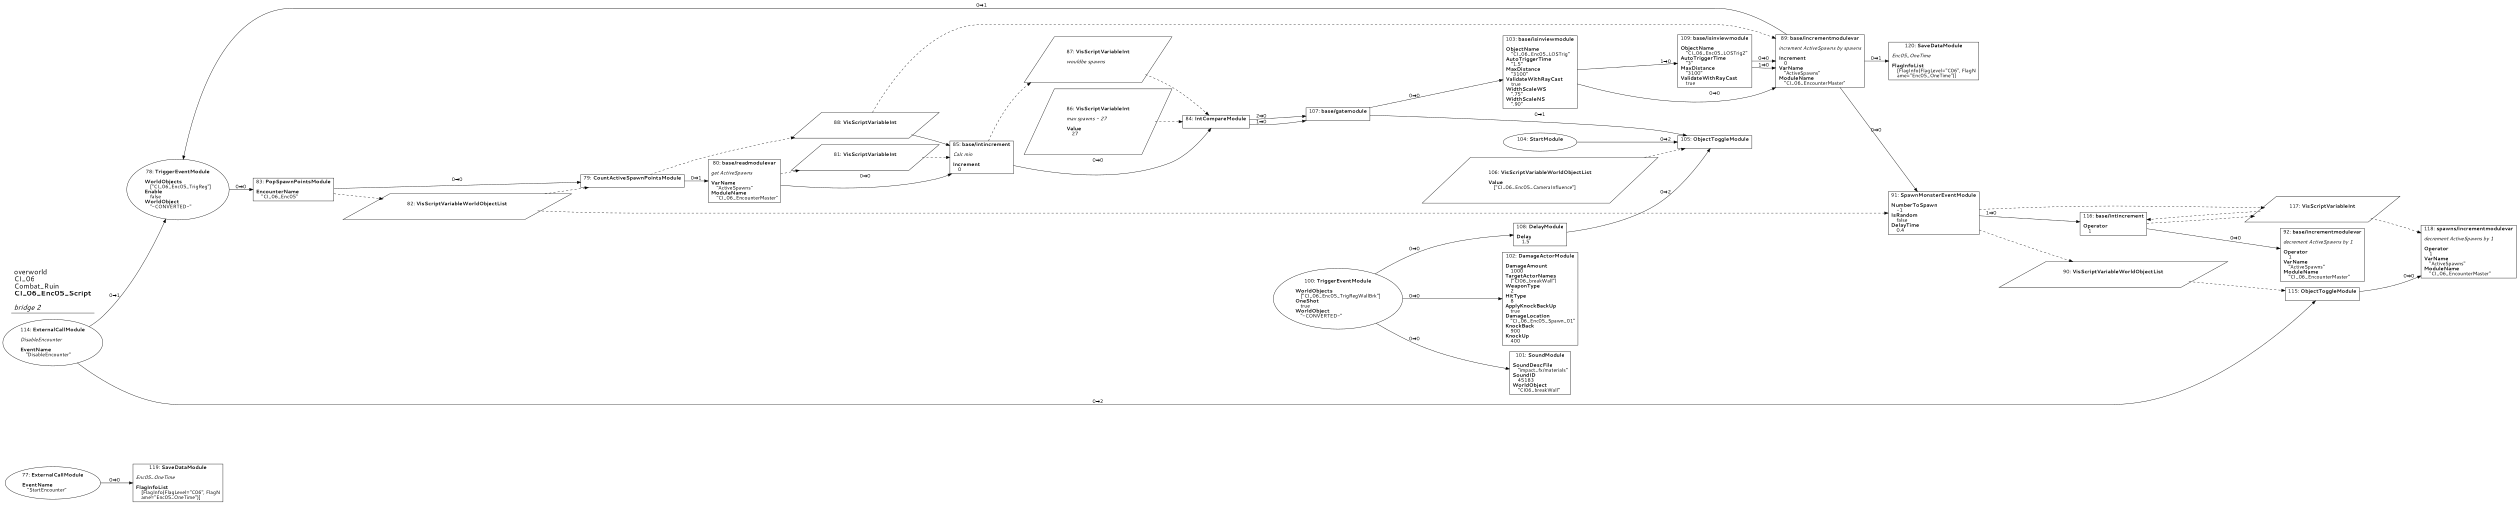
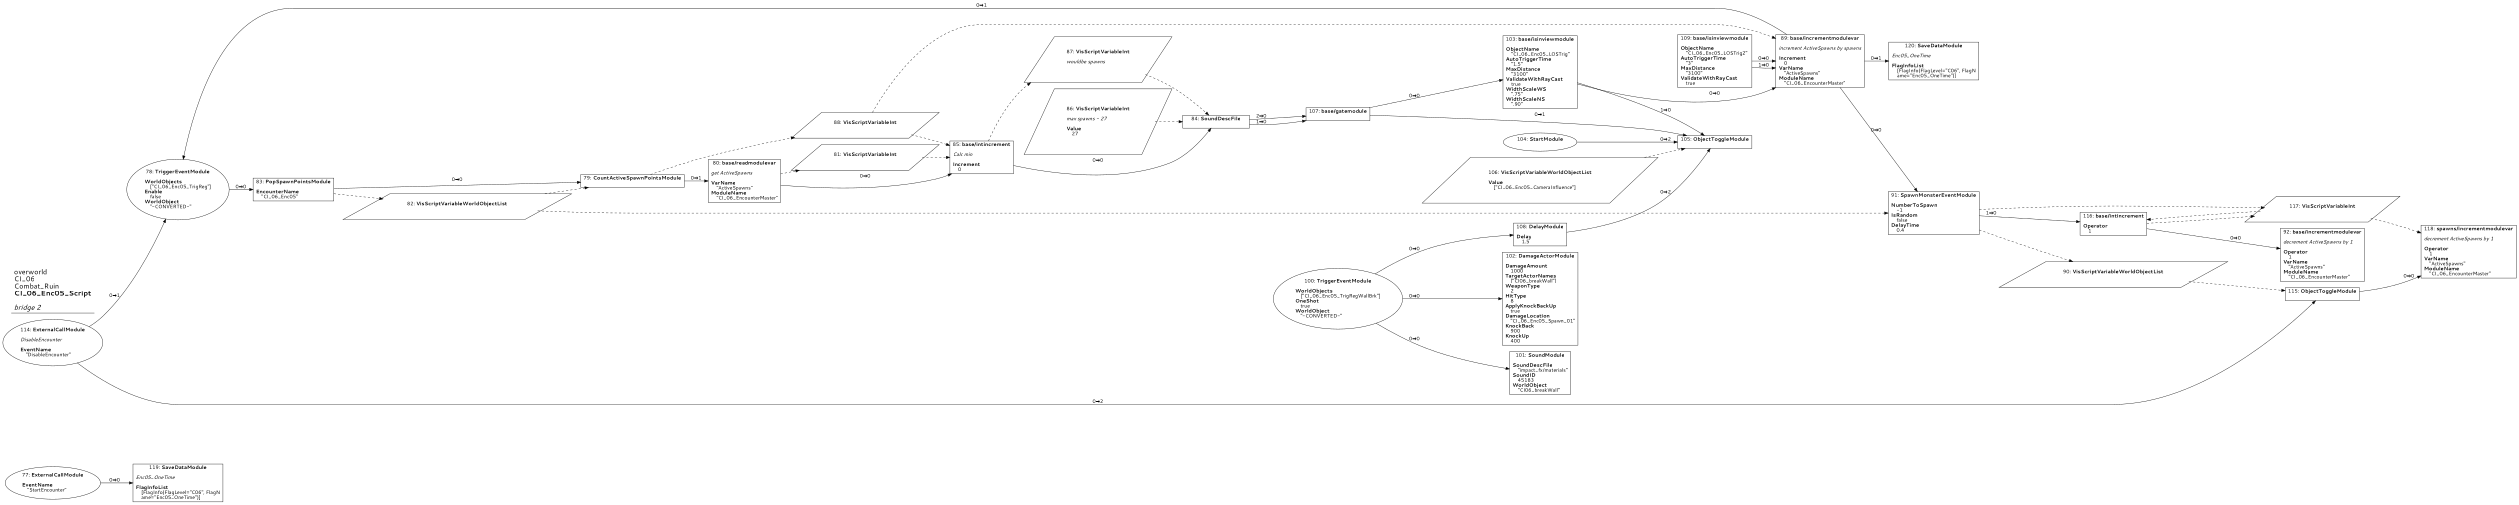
(1626, 67) -> (1641, 104)
(1221, 119) -> (1221, 119)
(929, 139) -> (929, 139)
